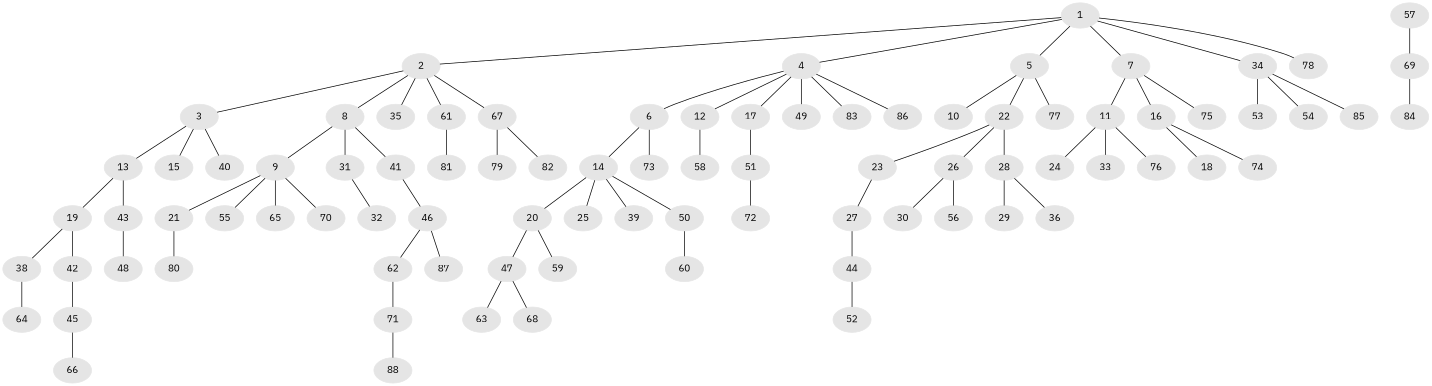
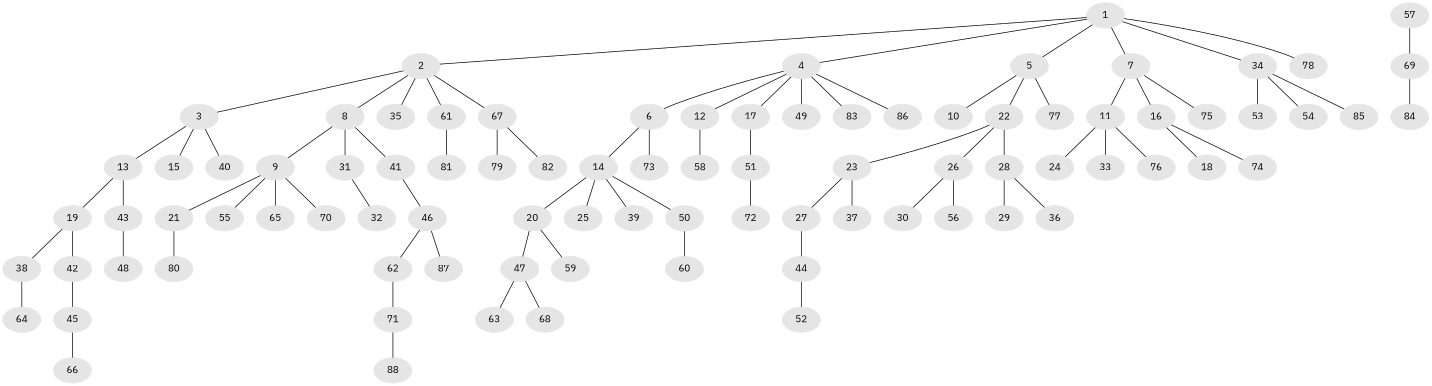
none -> (852, 218)
